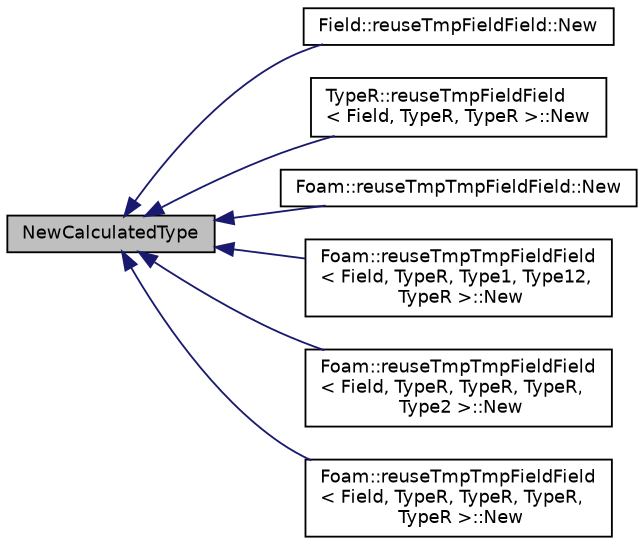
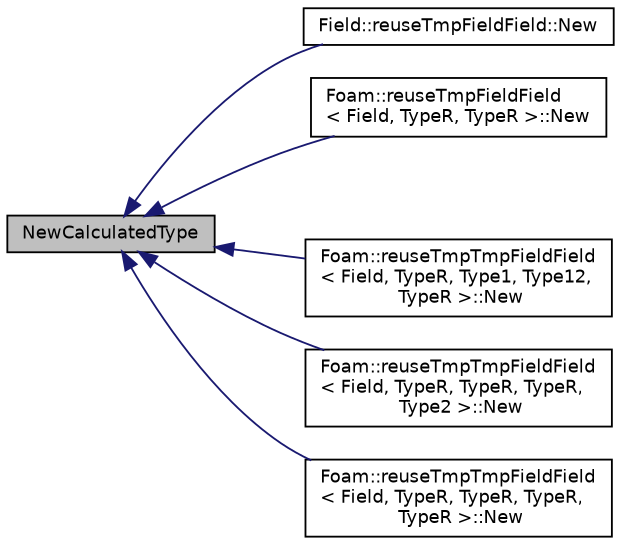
(459, 107) -> (459, 107)
(459, 188) -> none
